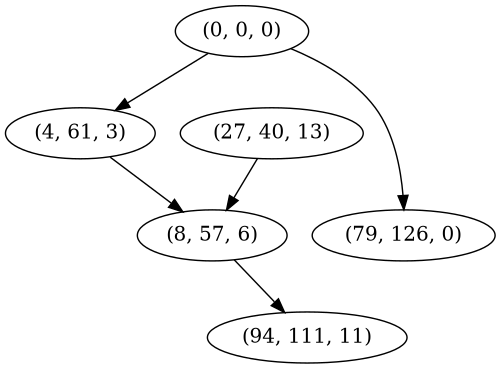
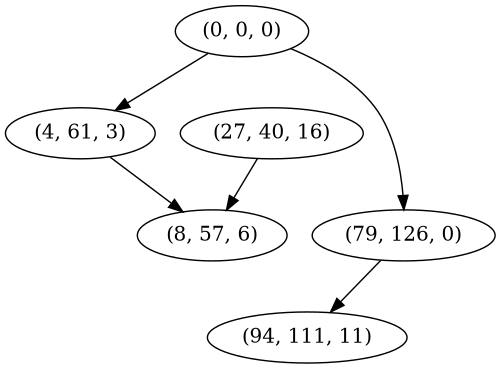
(272, 133) -> (272, 133)
(254, 281) -> (361, 281)
